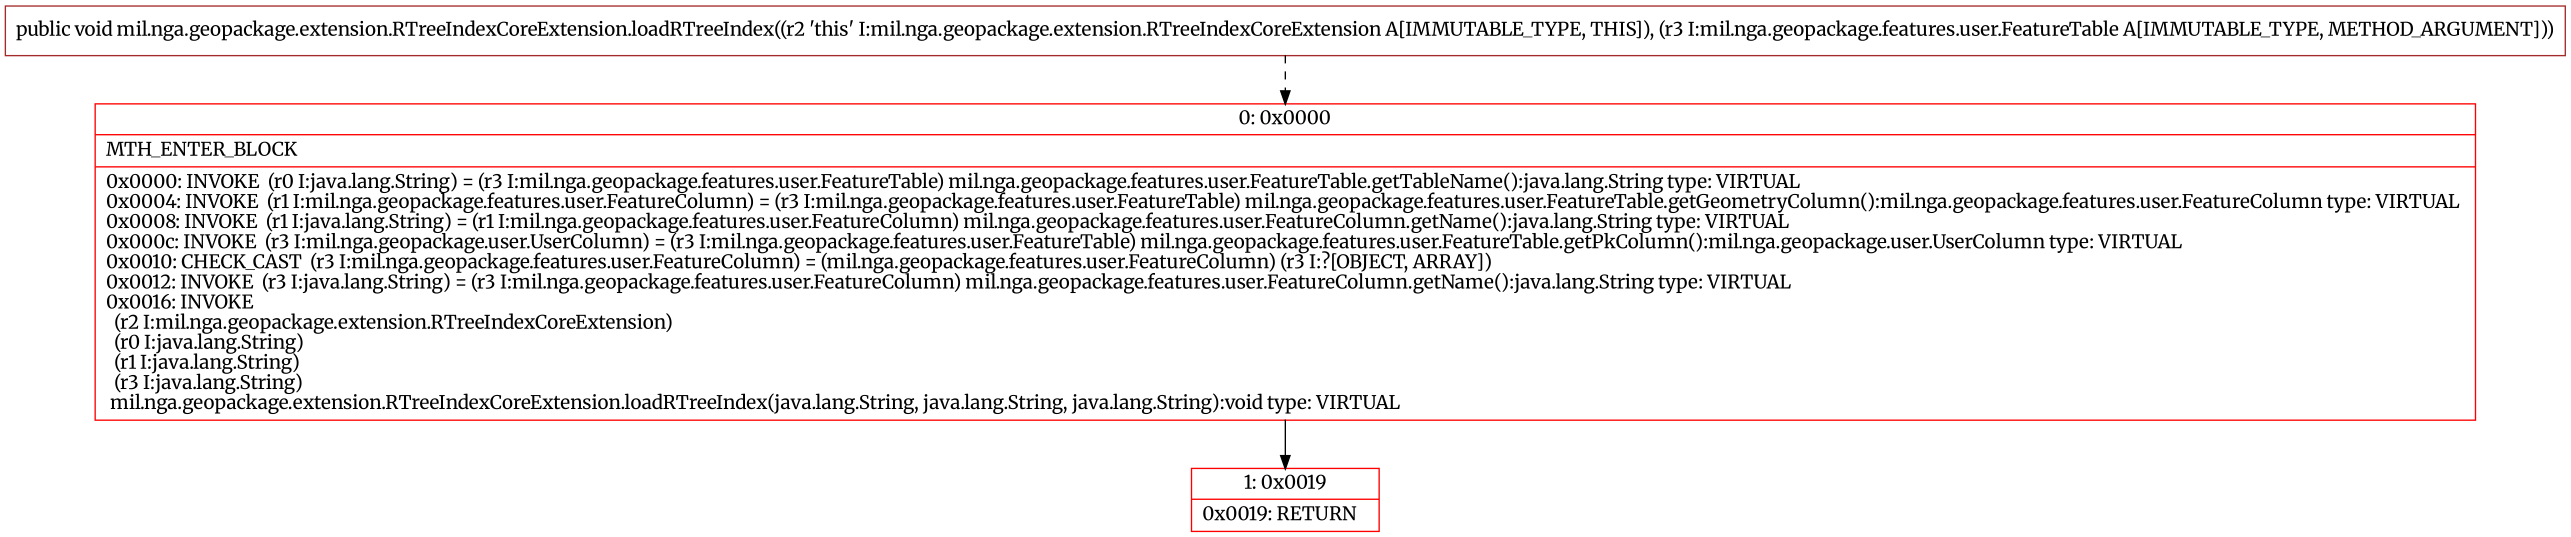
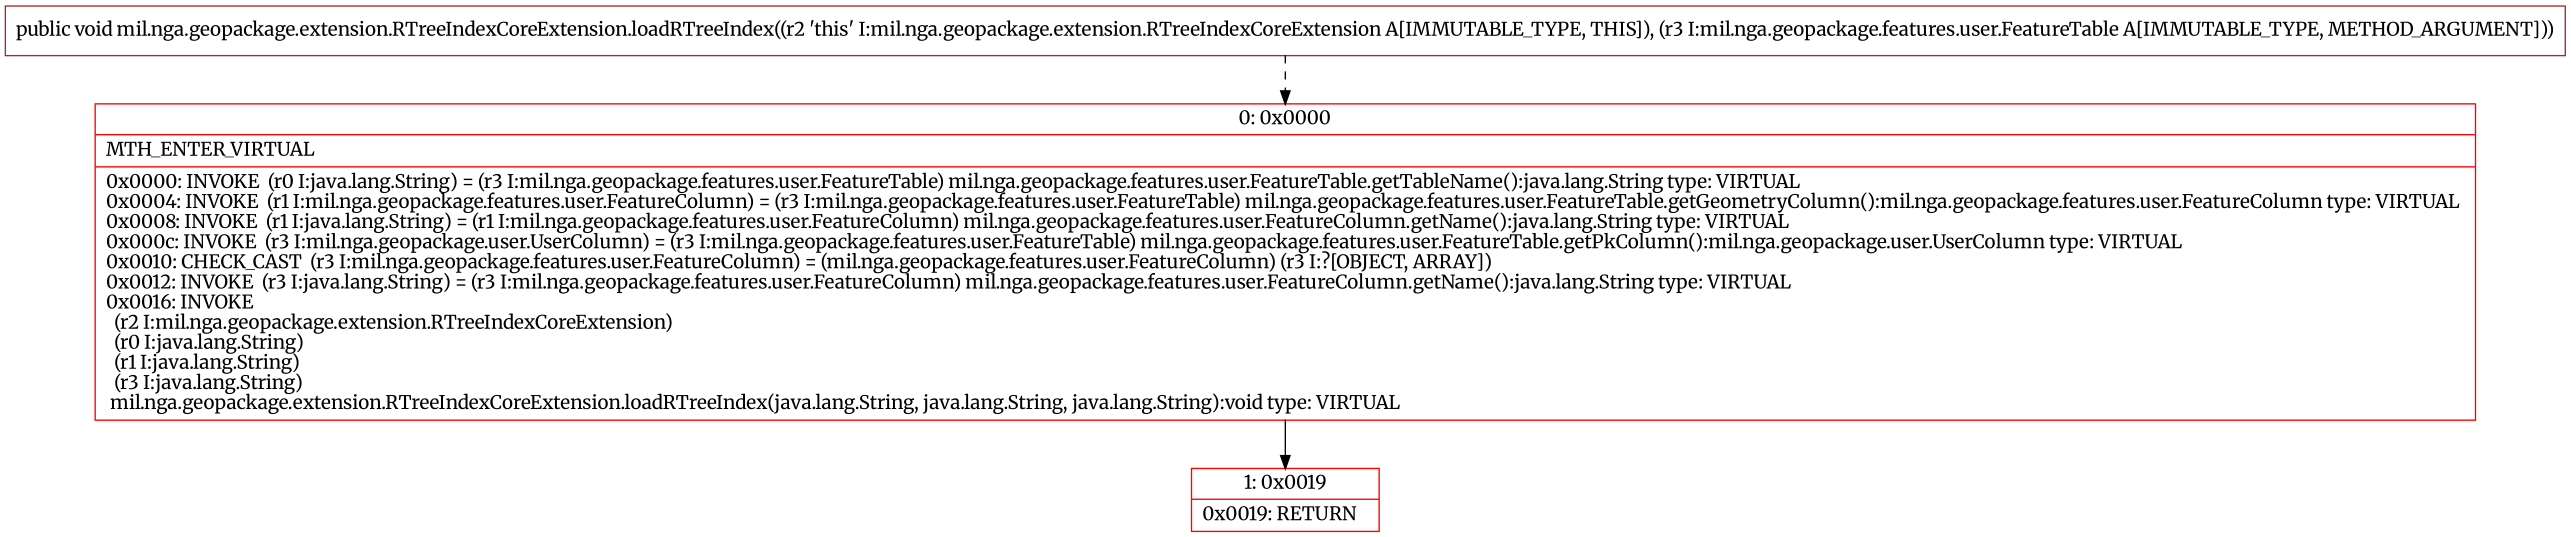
(202, 150) -> (211, 150)
